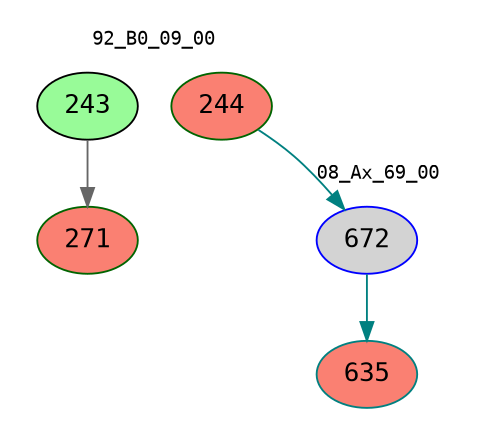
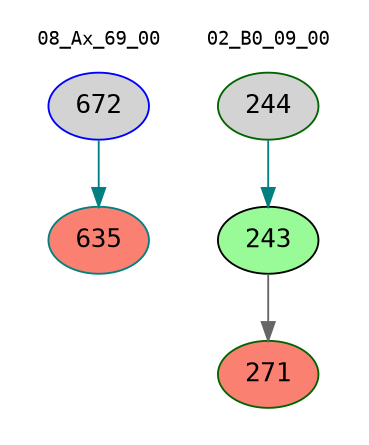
(155, 40) -> (269, 40)
(222, 106) -> (268, 106)
(314, 175) -> (268, 164)
